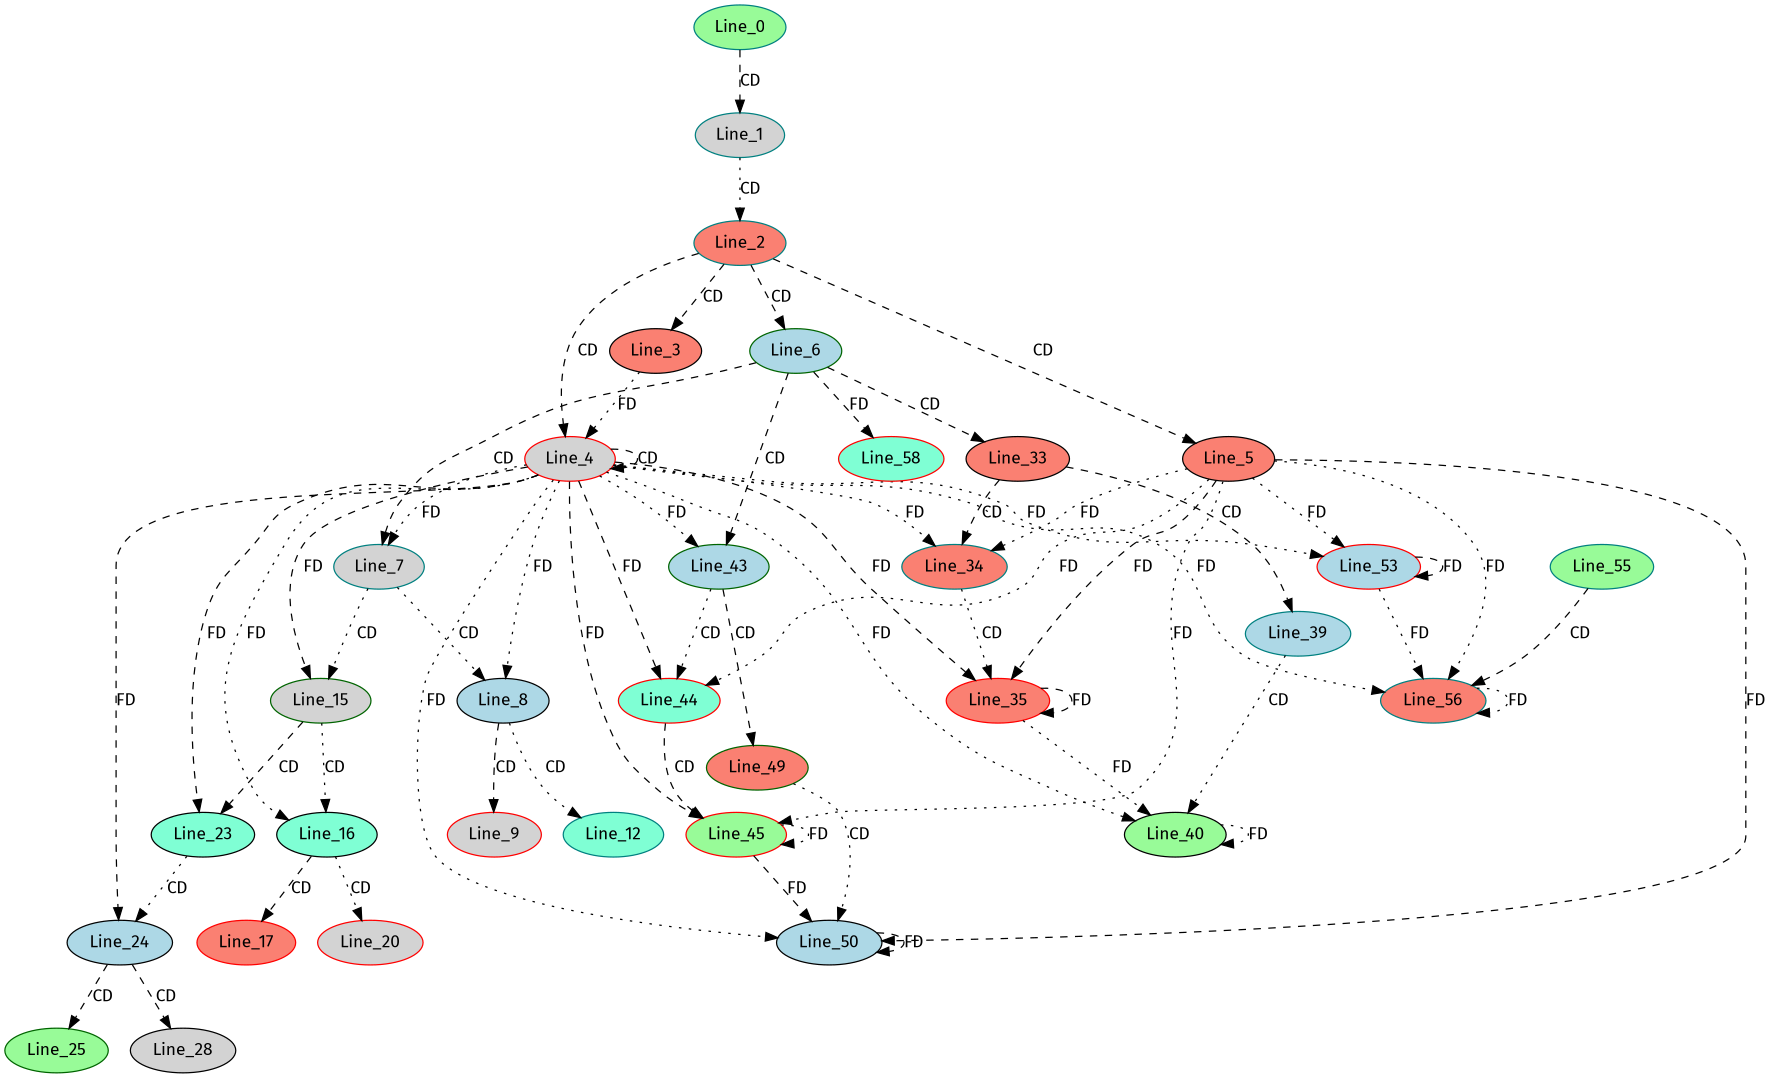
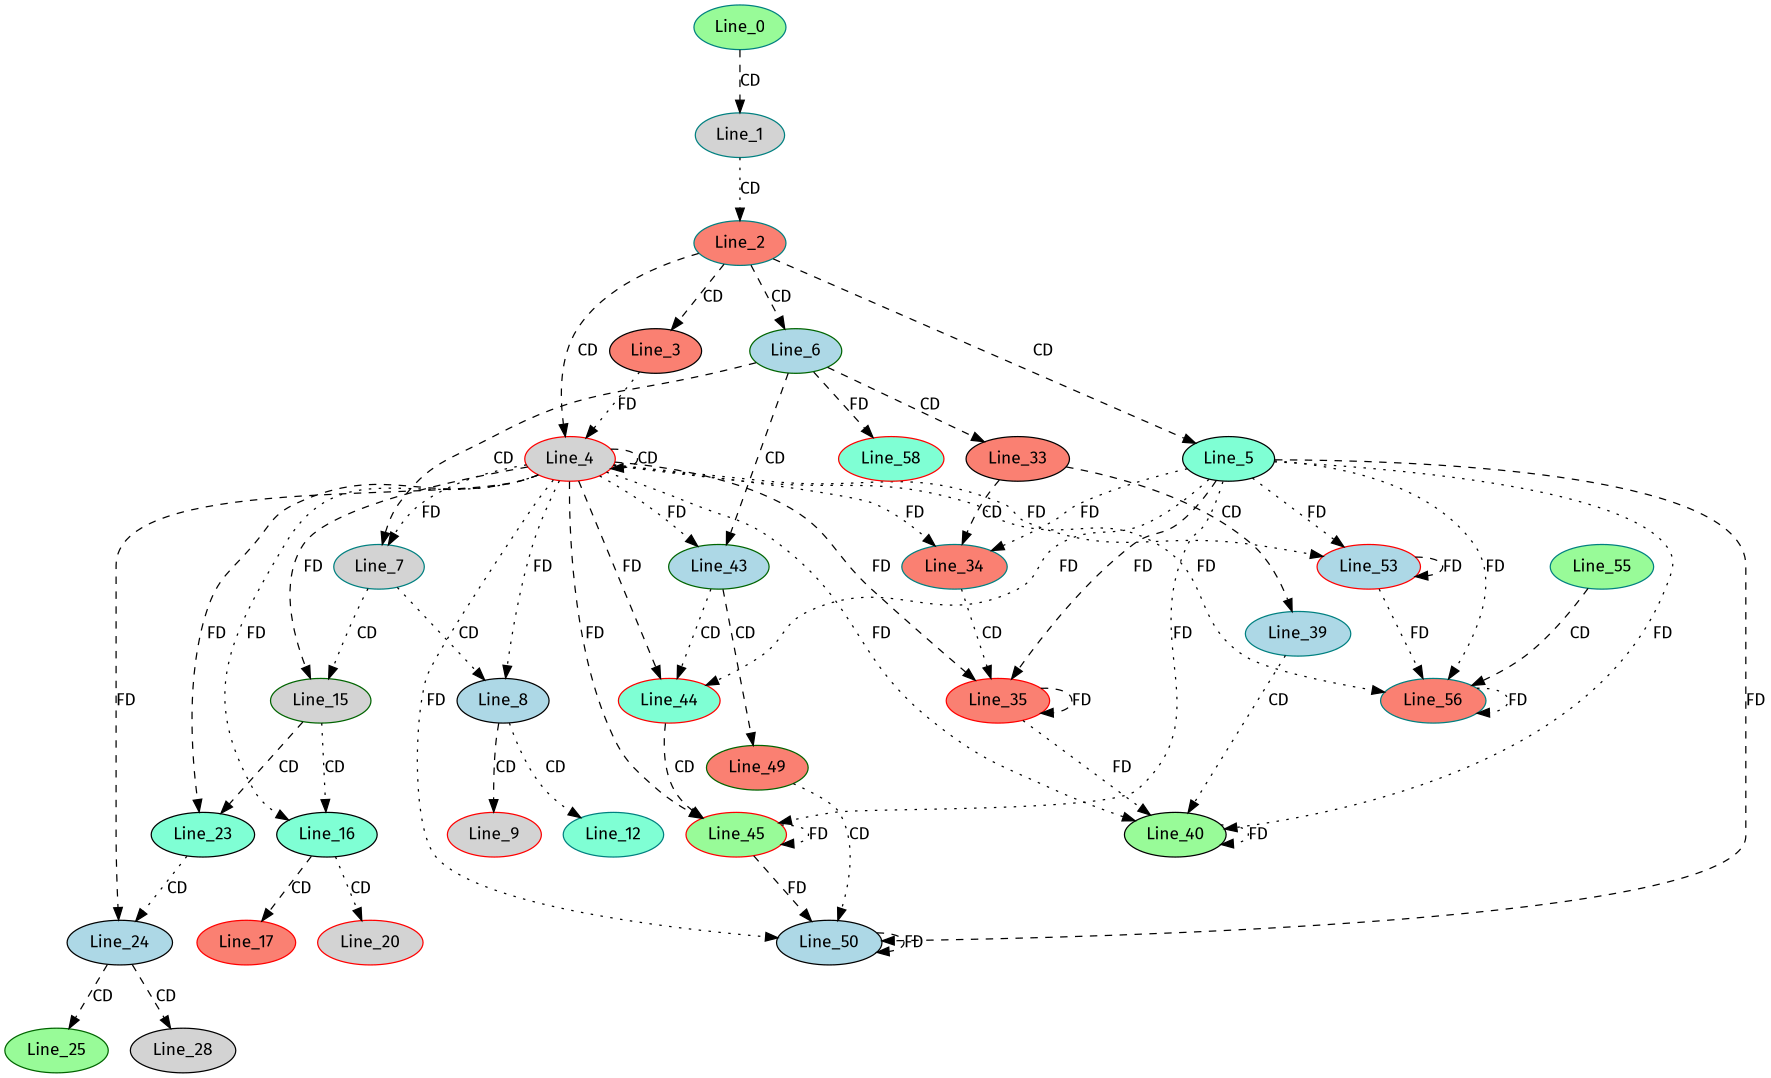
(1229, 459) -> (1229, 459)
none -> (1651, 615)
